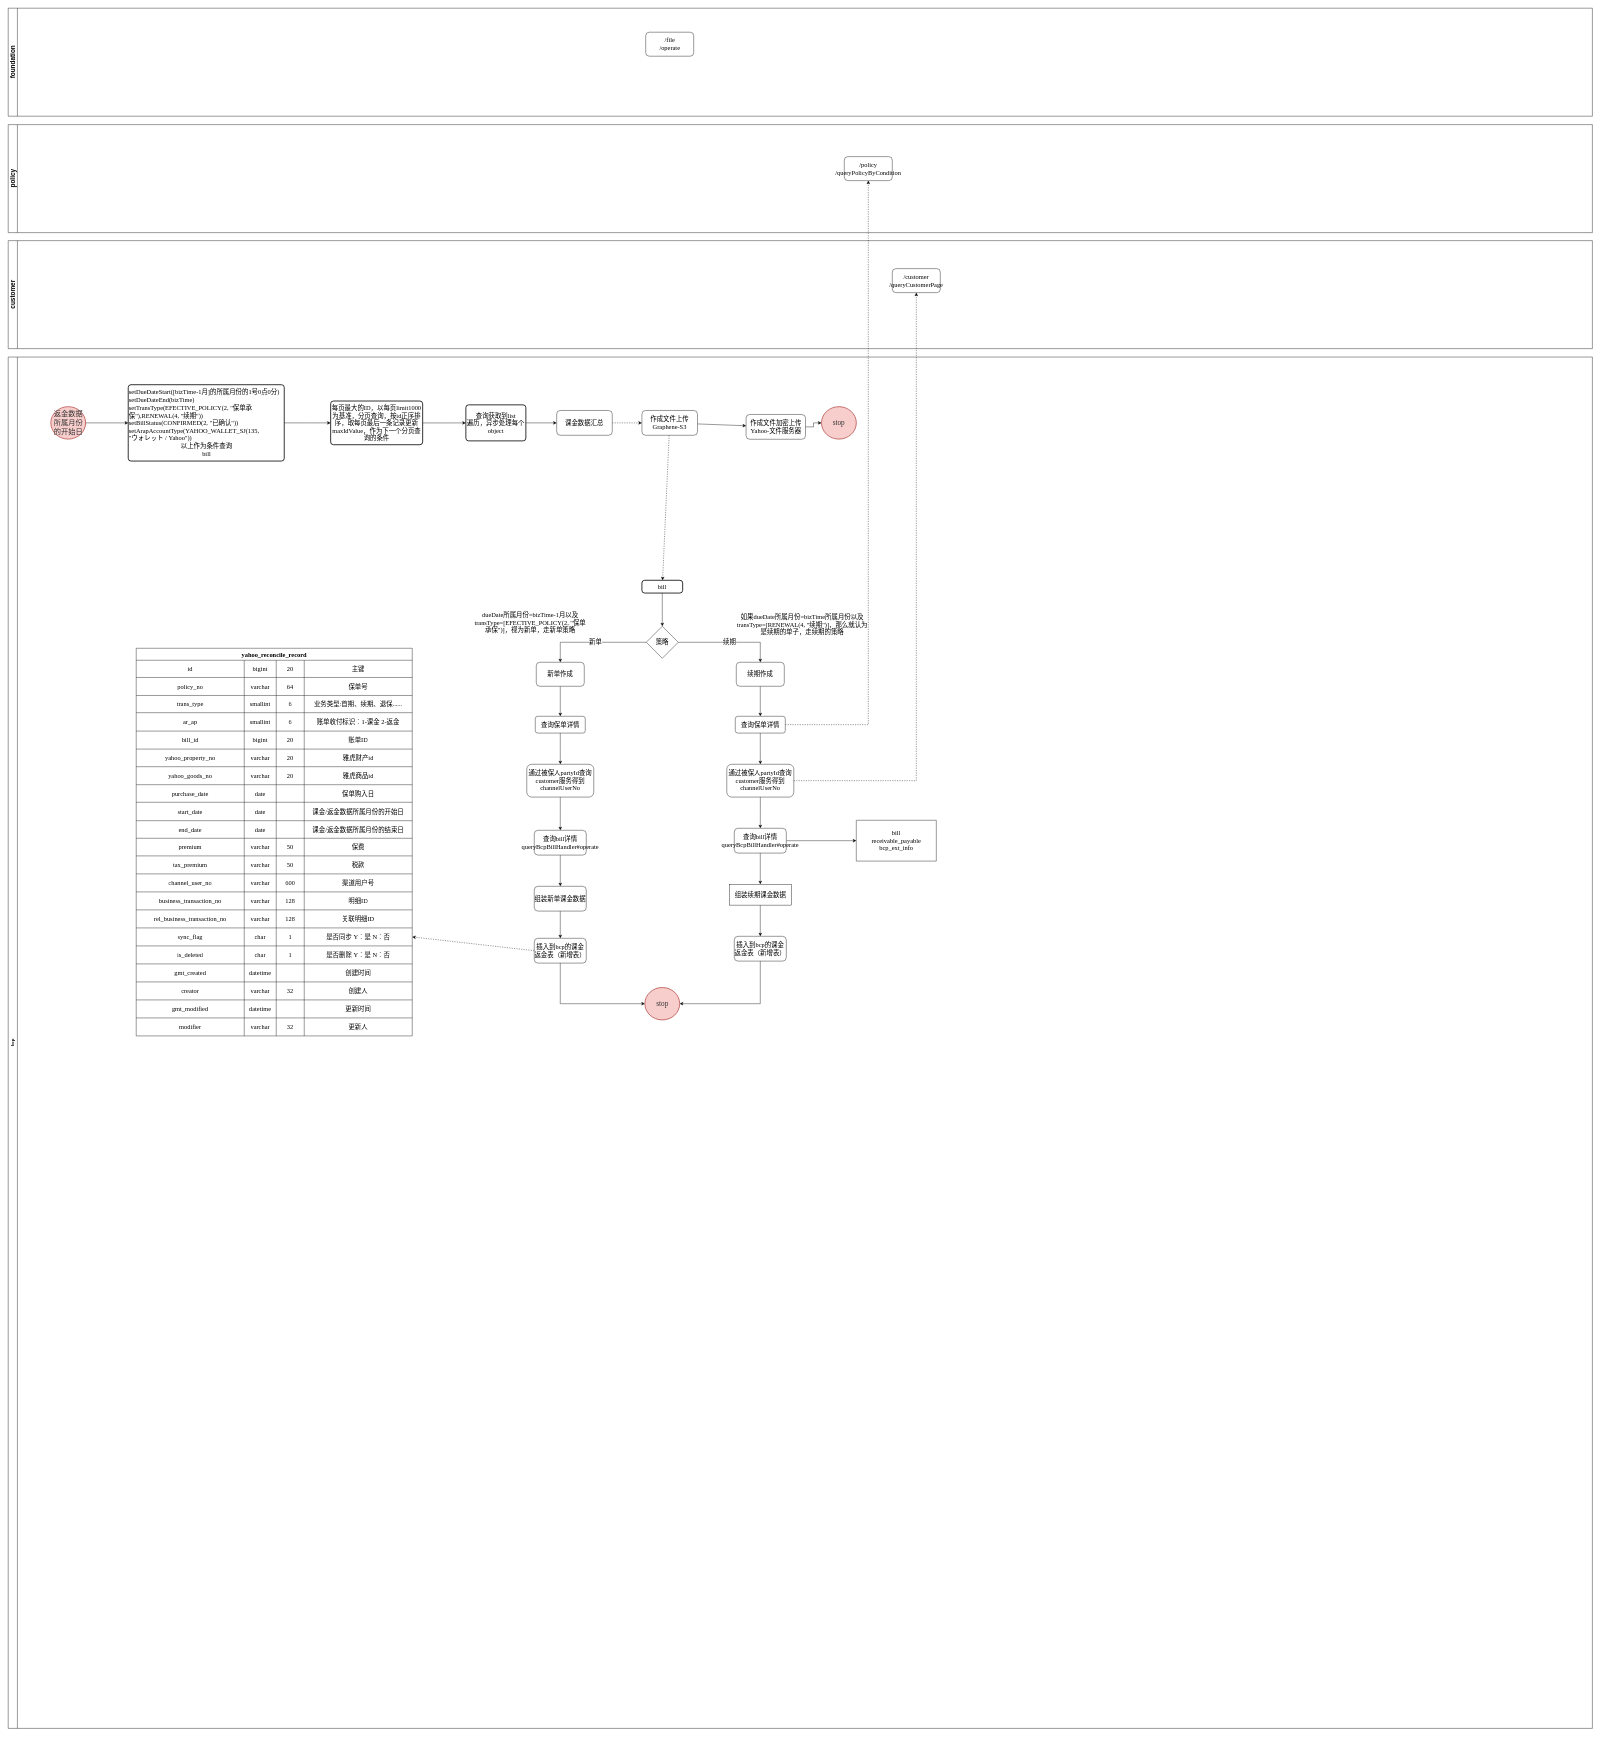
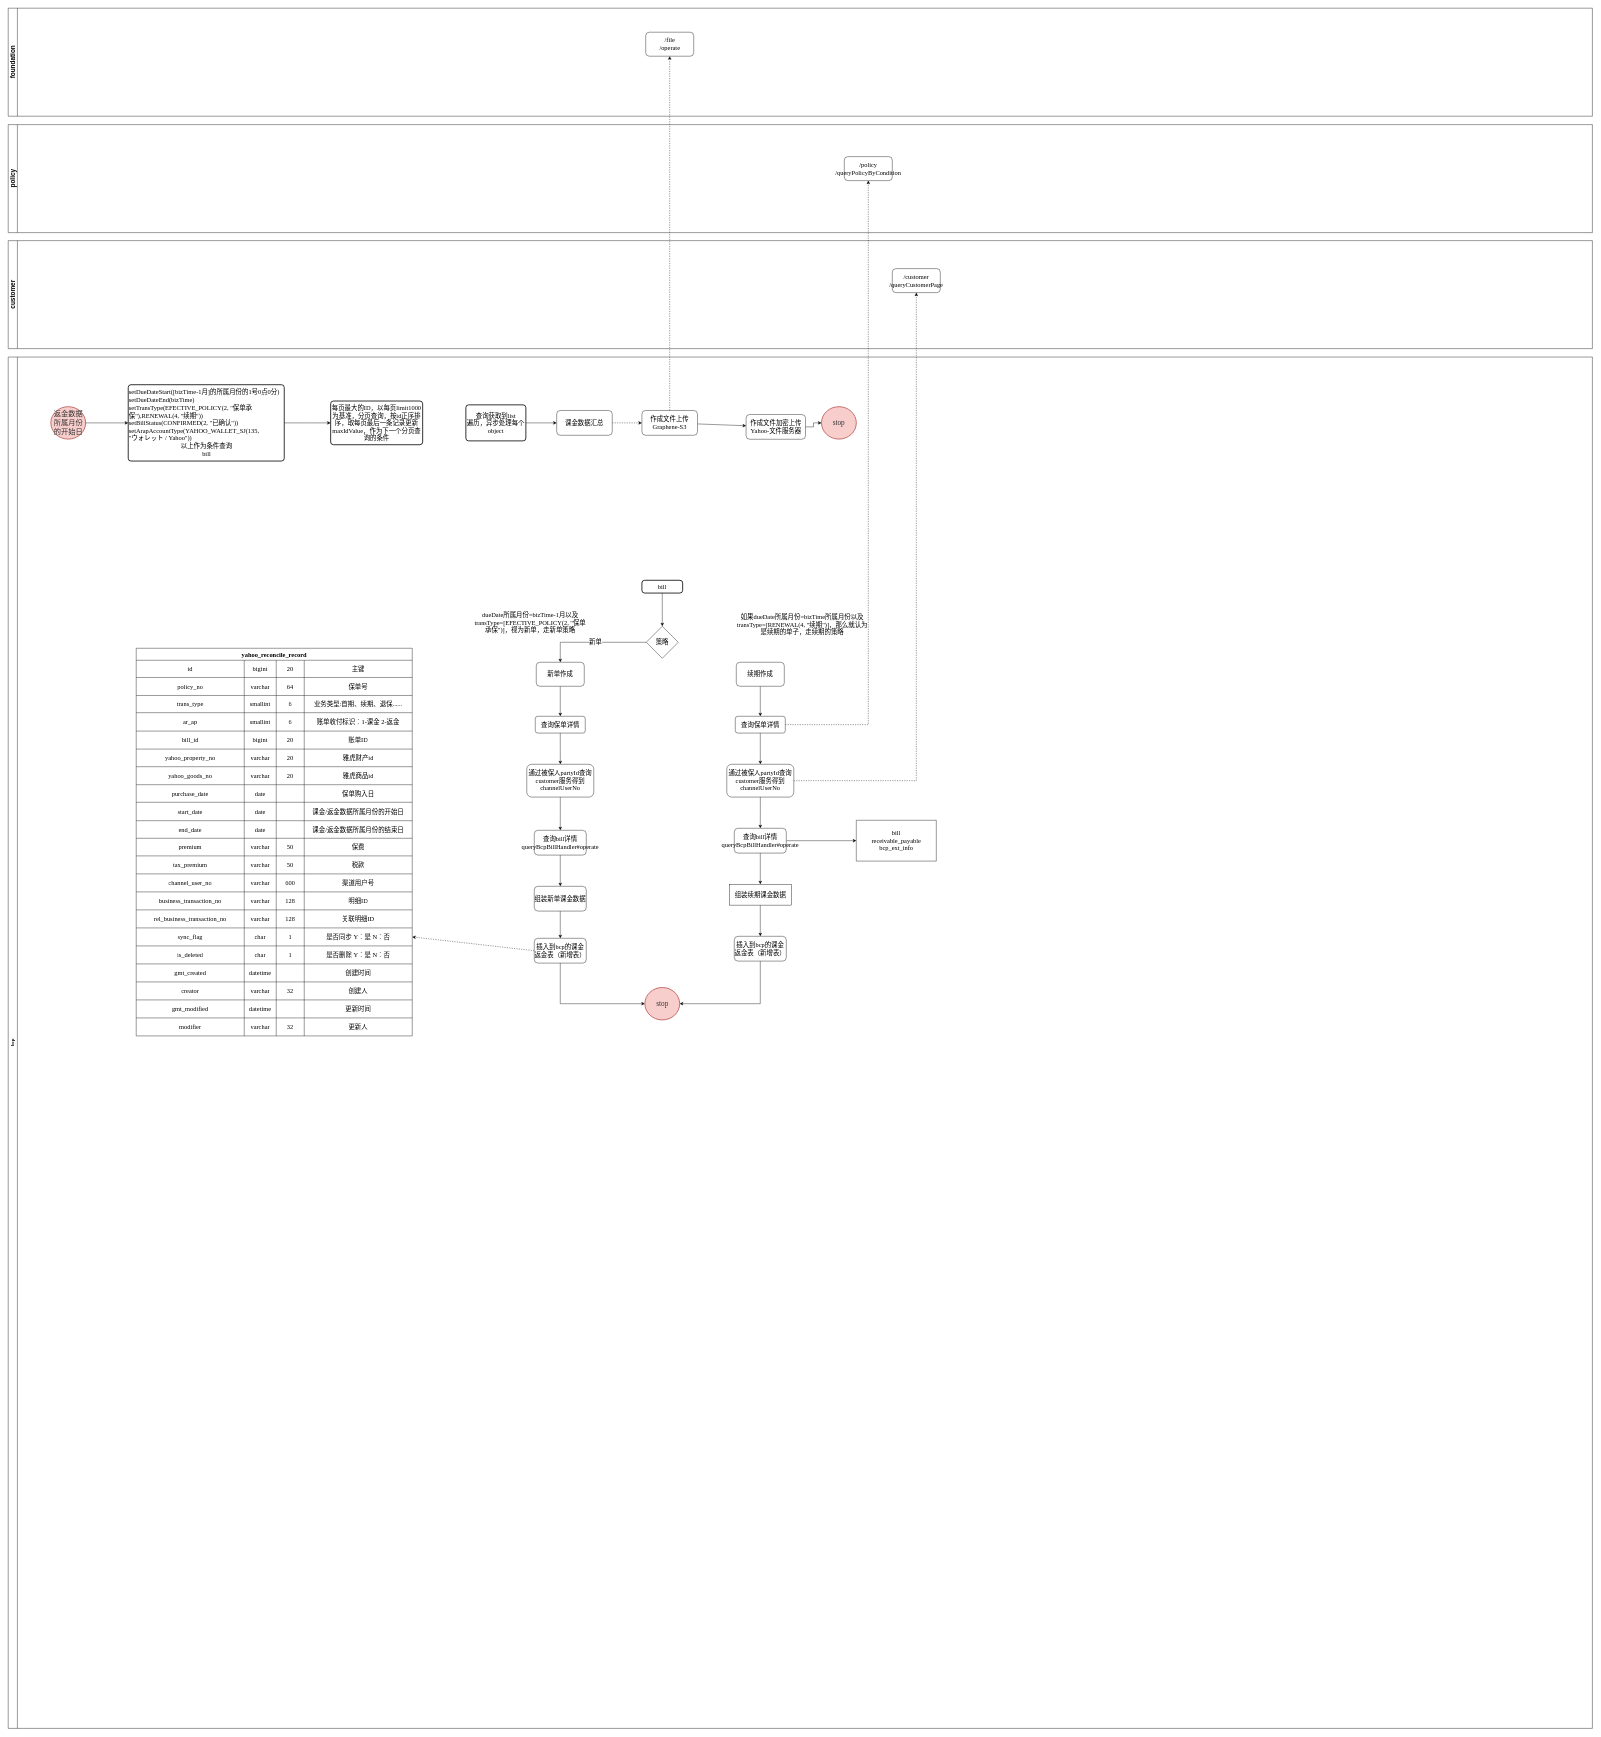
(462, 423) -> none
(663, 576) -> (670, 60)
(728, 642) -> none
